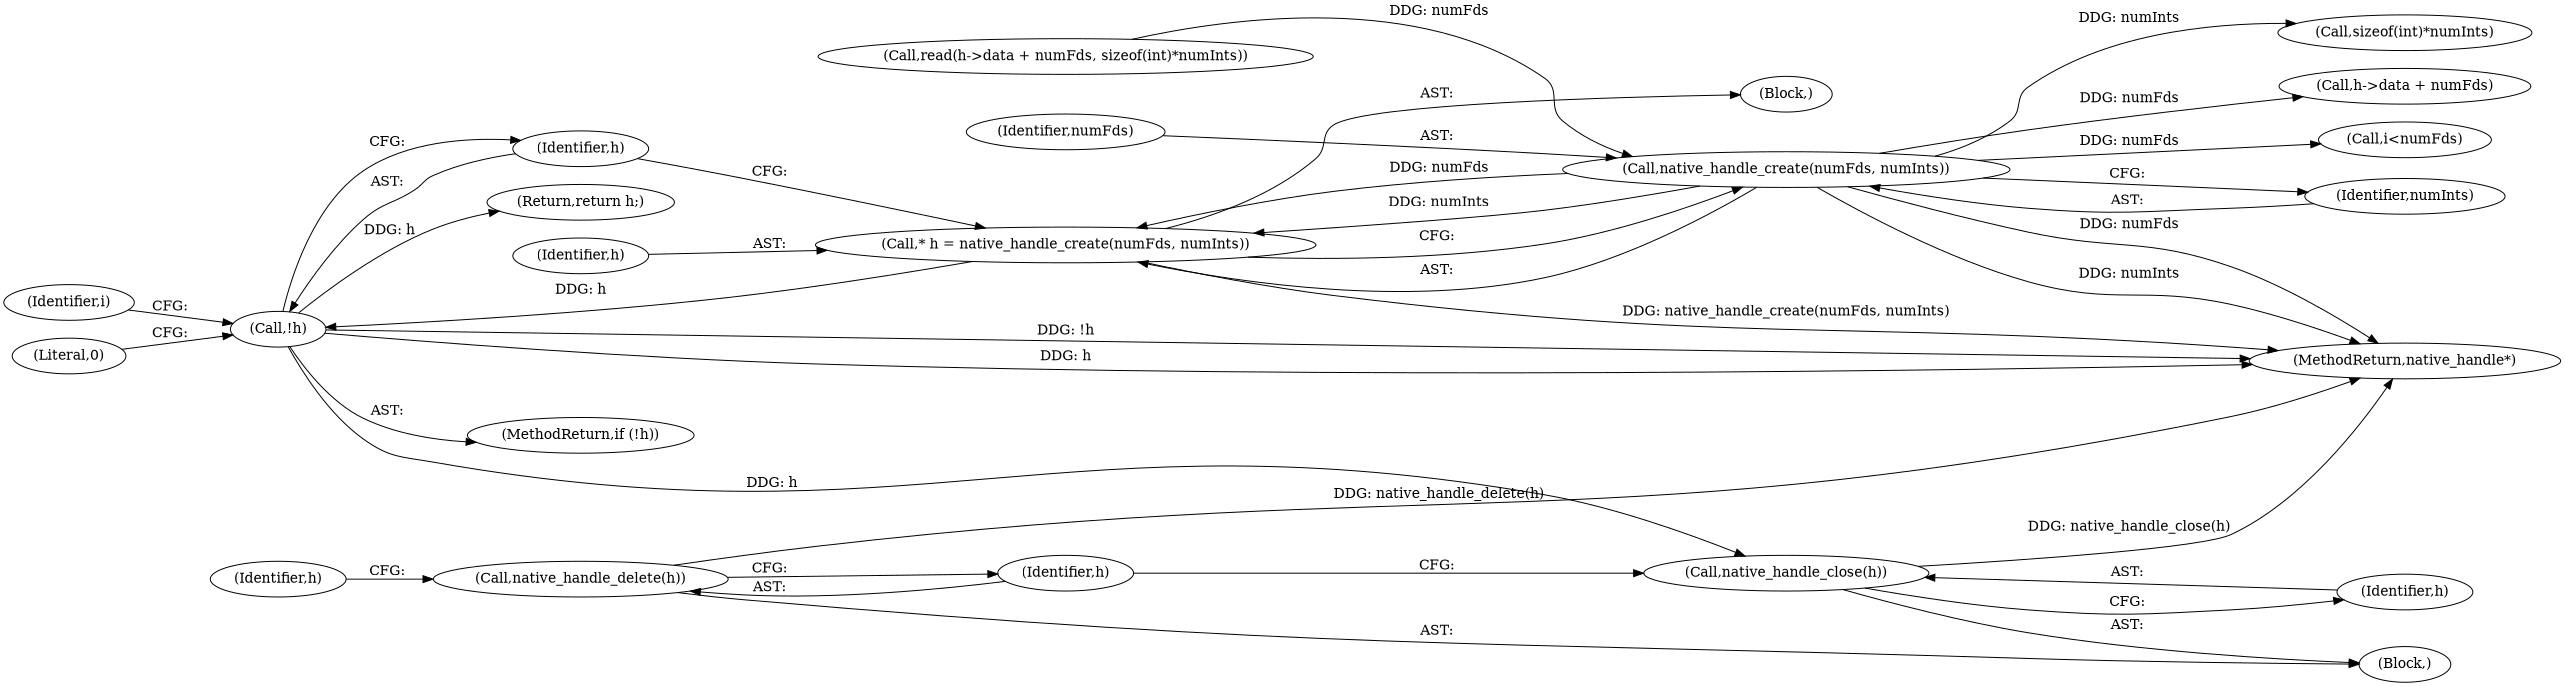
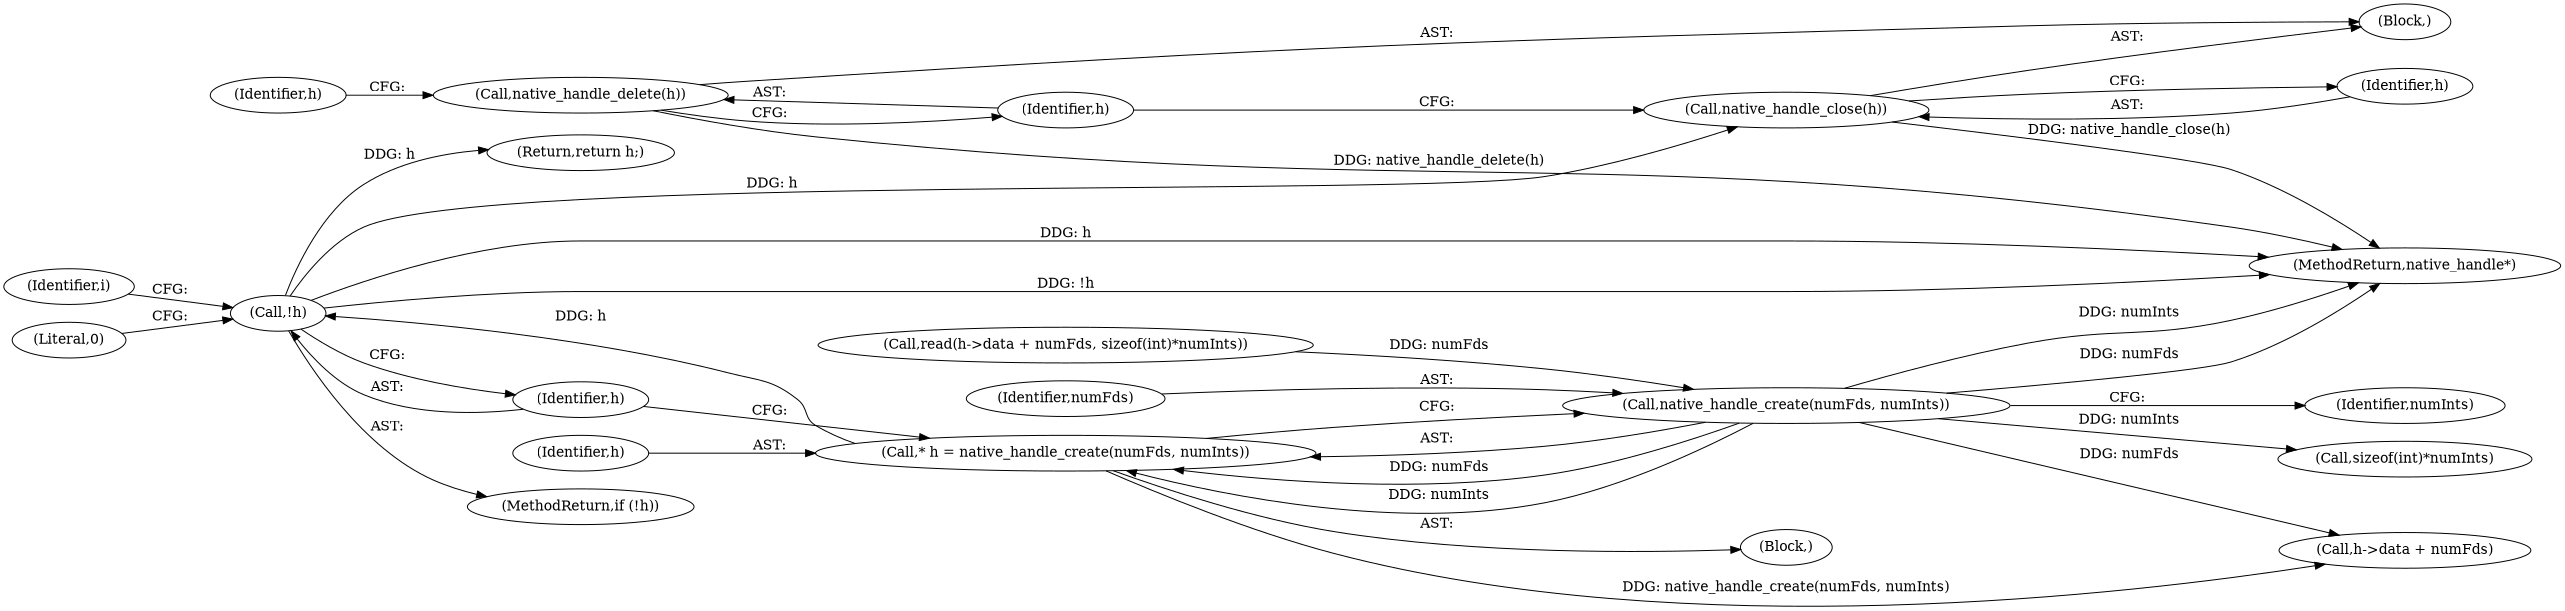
(2405, 140) -> none
(2096, 212) -> none
(1703, 327) -> (1702, 603)
